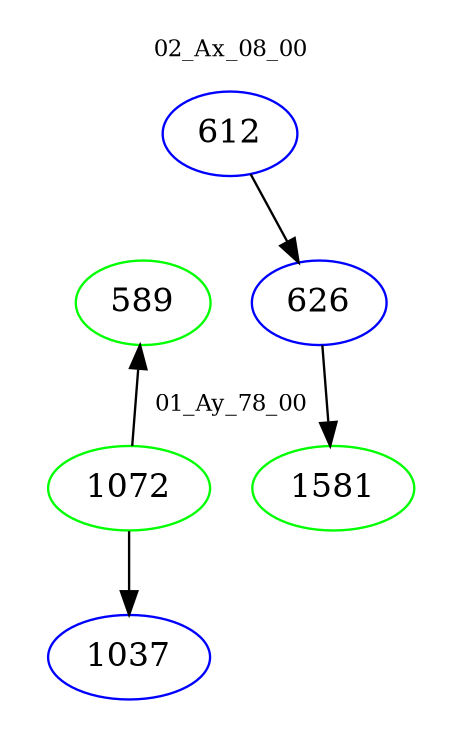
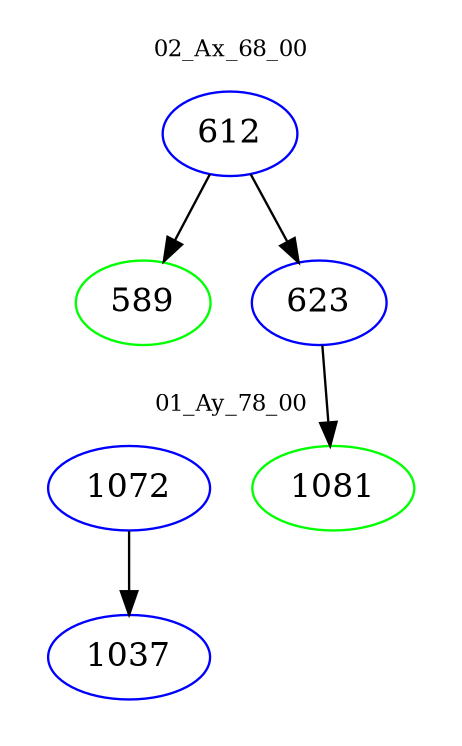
(231, 50) -> (231, 50)
(319, 303) -> (319, 303)
(135, 408) -> (192, 207)
(129, 488) -> (129, 488)
(333, 488) -> (333, 488)
